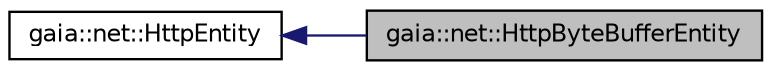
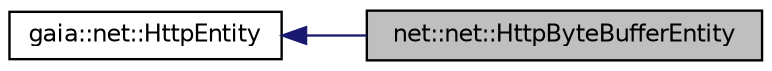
(564, 36) -> (564, 36)
